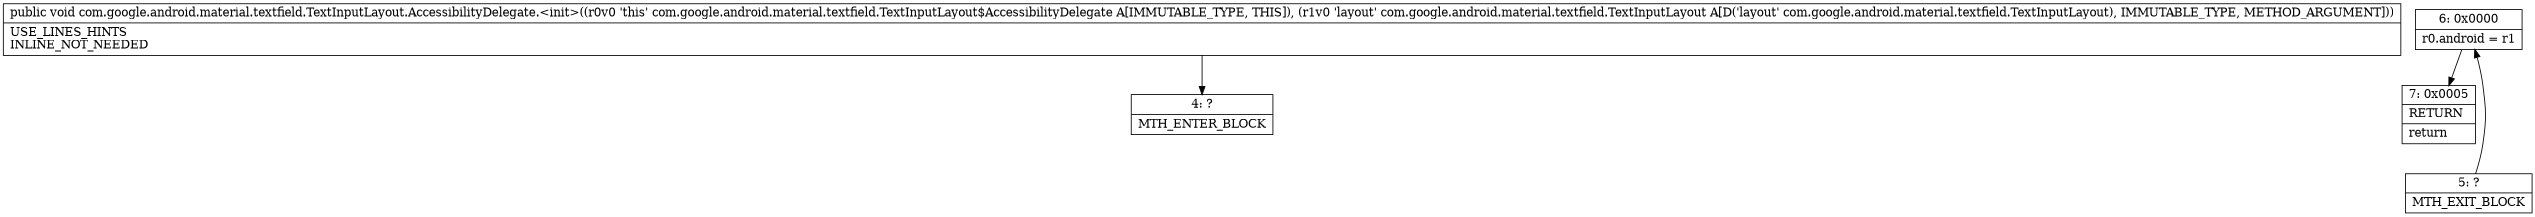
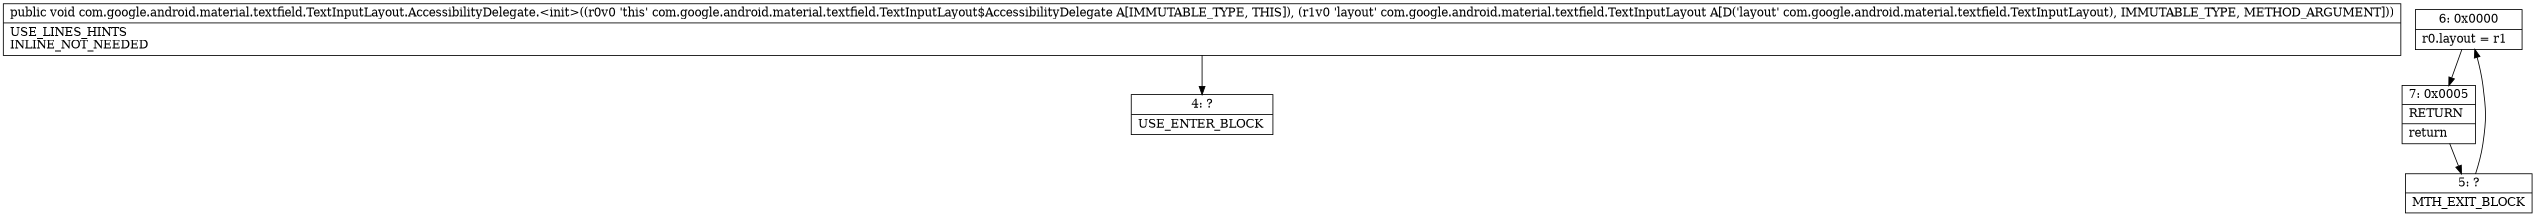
(2469, 39) -> (2465, 39)
(1202, 124) -> (1201, 124)
none -> (2454, 155)
